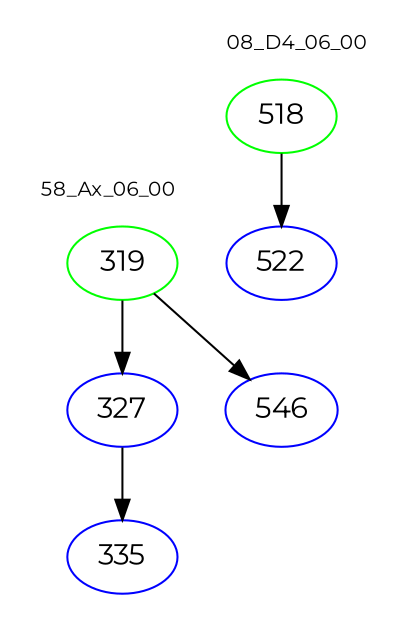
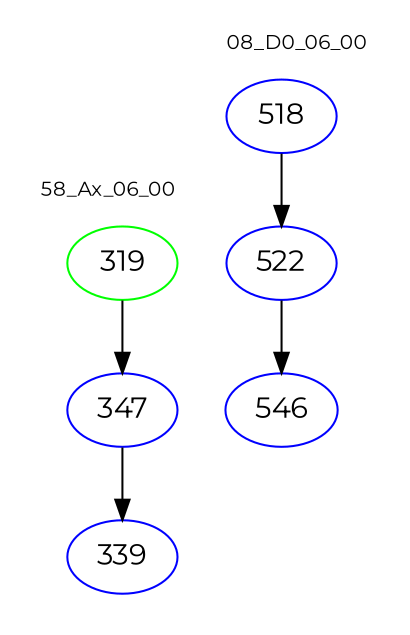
(298, 44) -> (298, 44)
(282, 116) -> (282, 116)
(180, 317) -> (282, 327)
(122, 410) -> (122, 410)
(122, 557) -> (122, 557)
